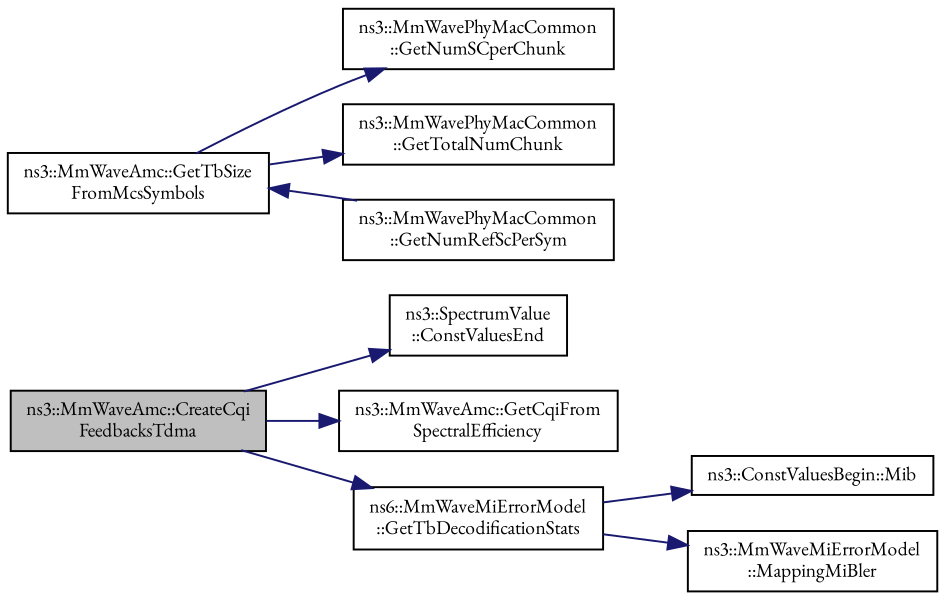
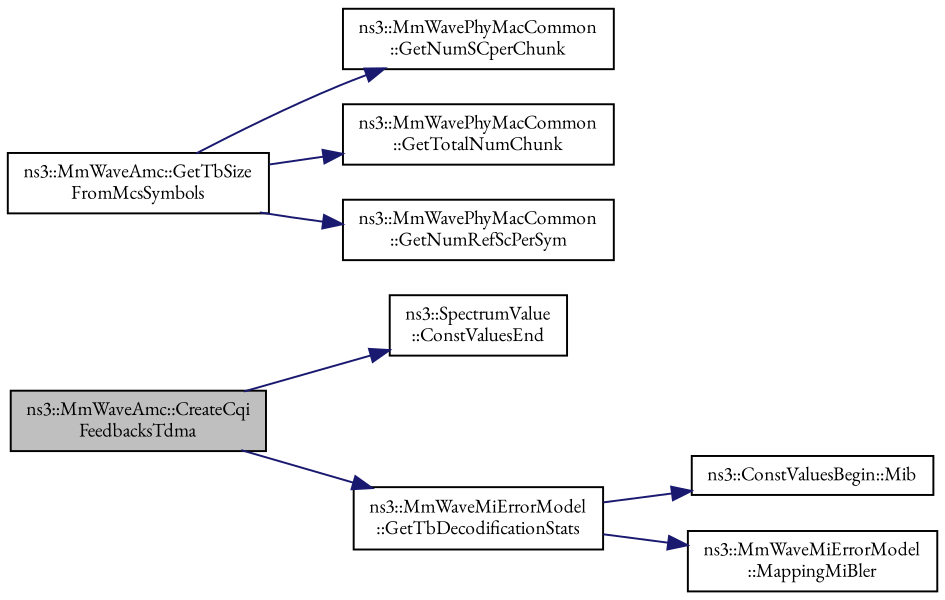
(323, 196) -> (291, 217)
(478, 421) -> none
(478, 518) -> (478, 518)
